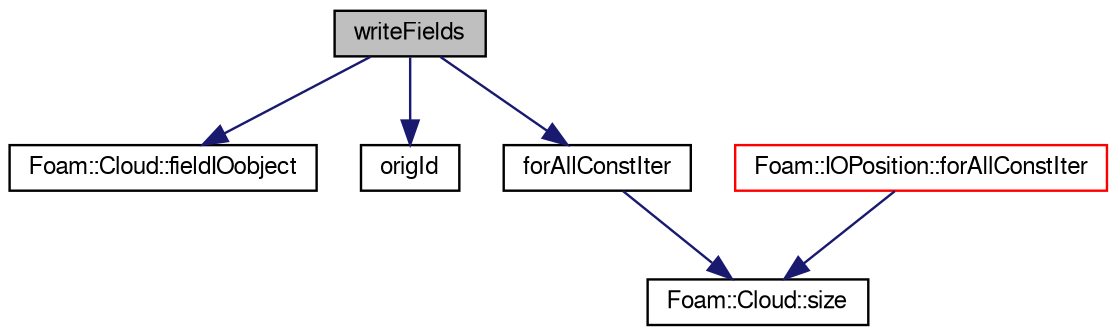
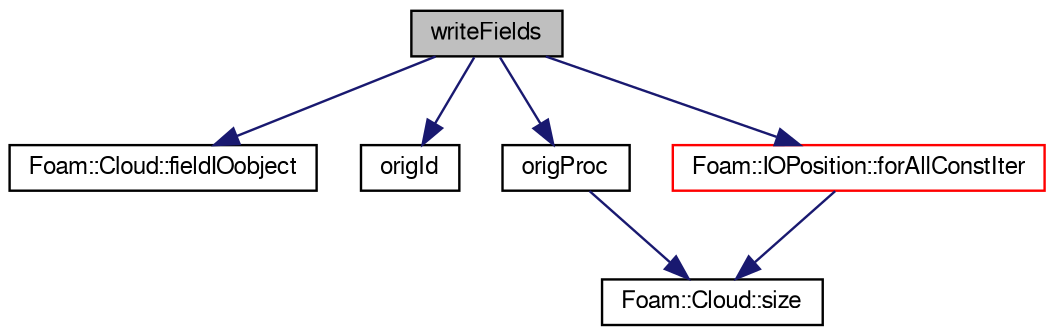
none -> (661, 97)
(597, 168) -> (566, 168)
